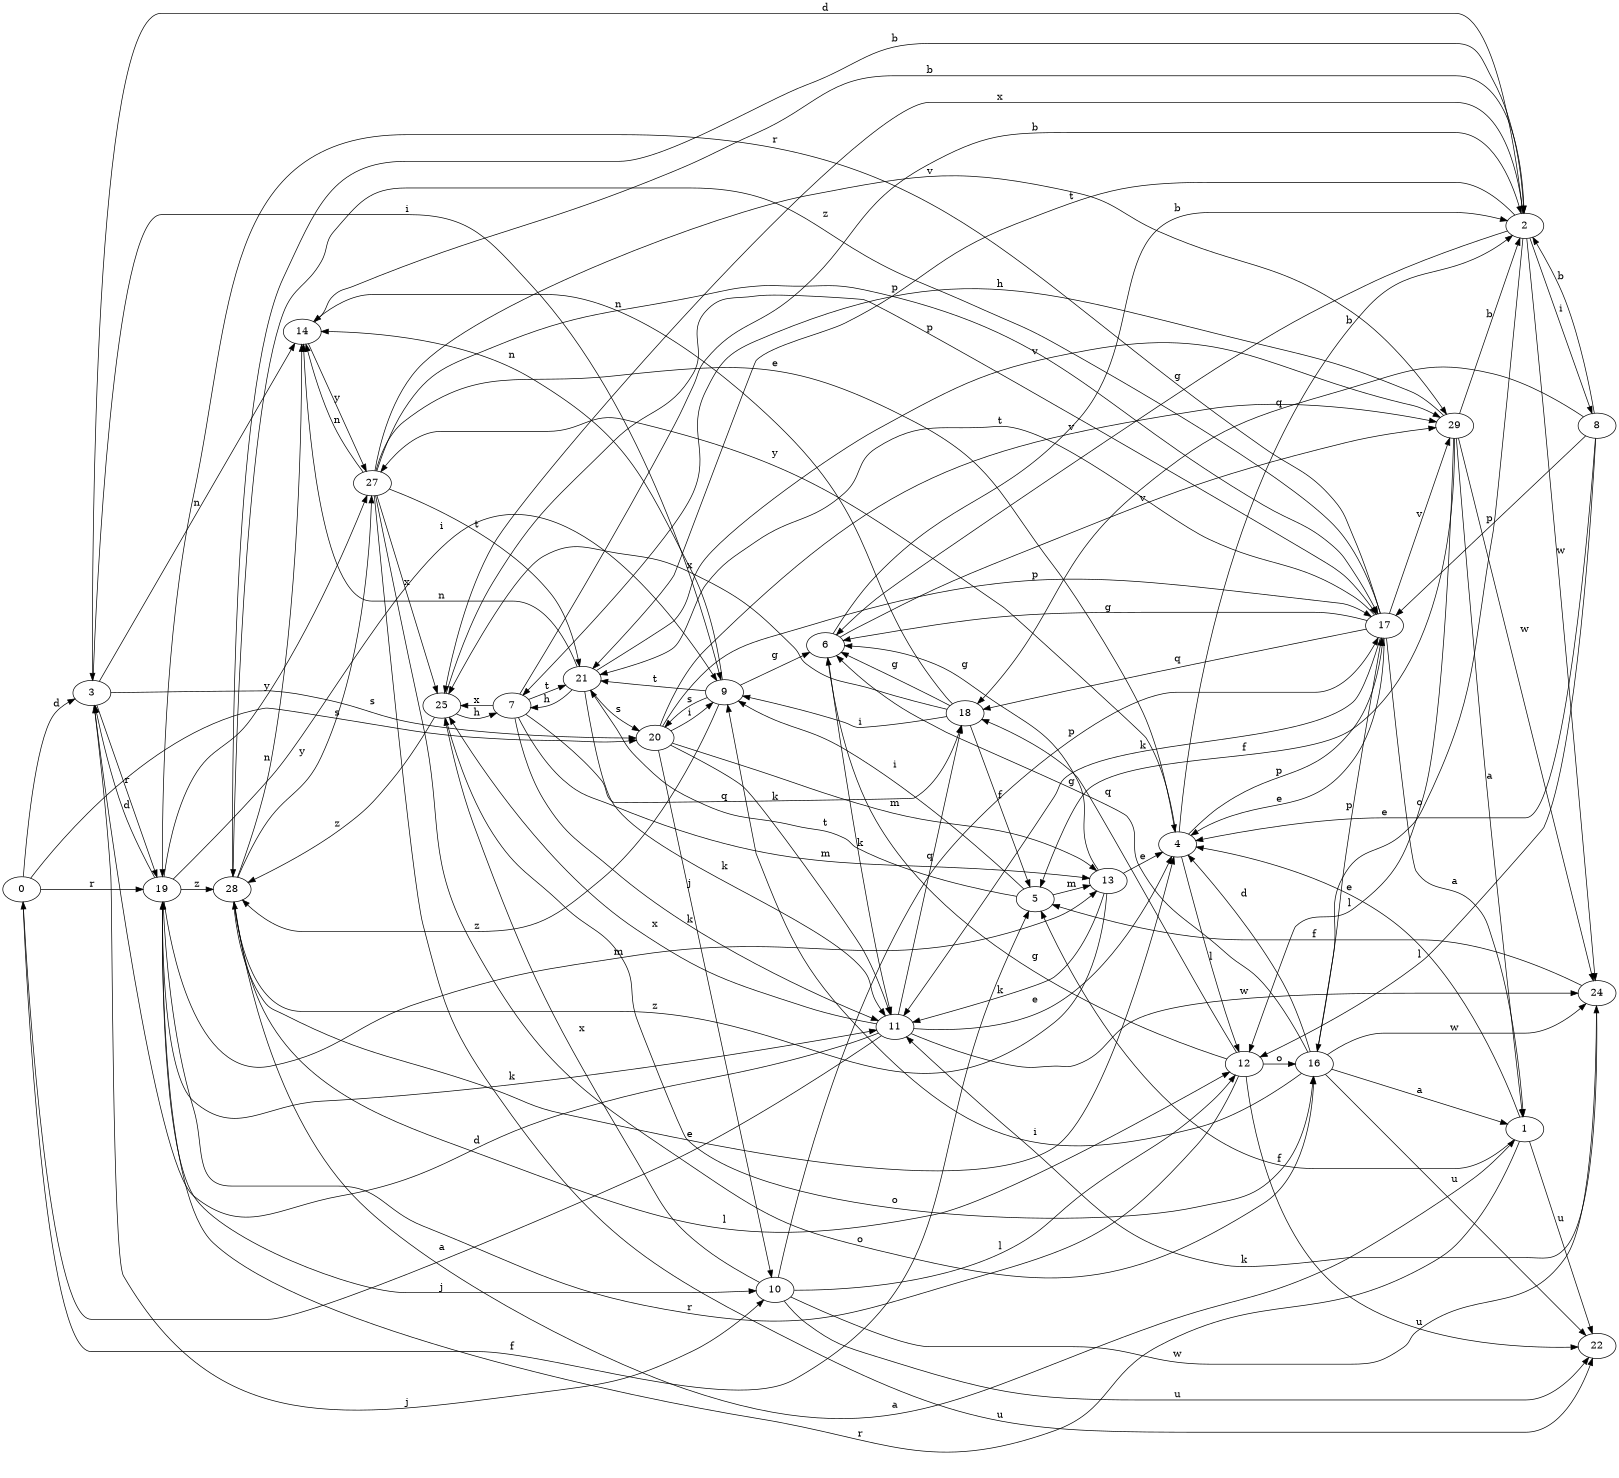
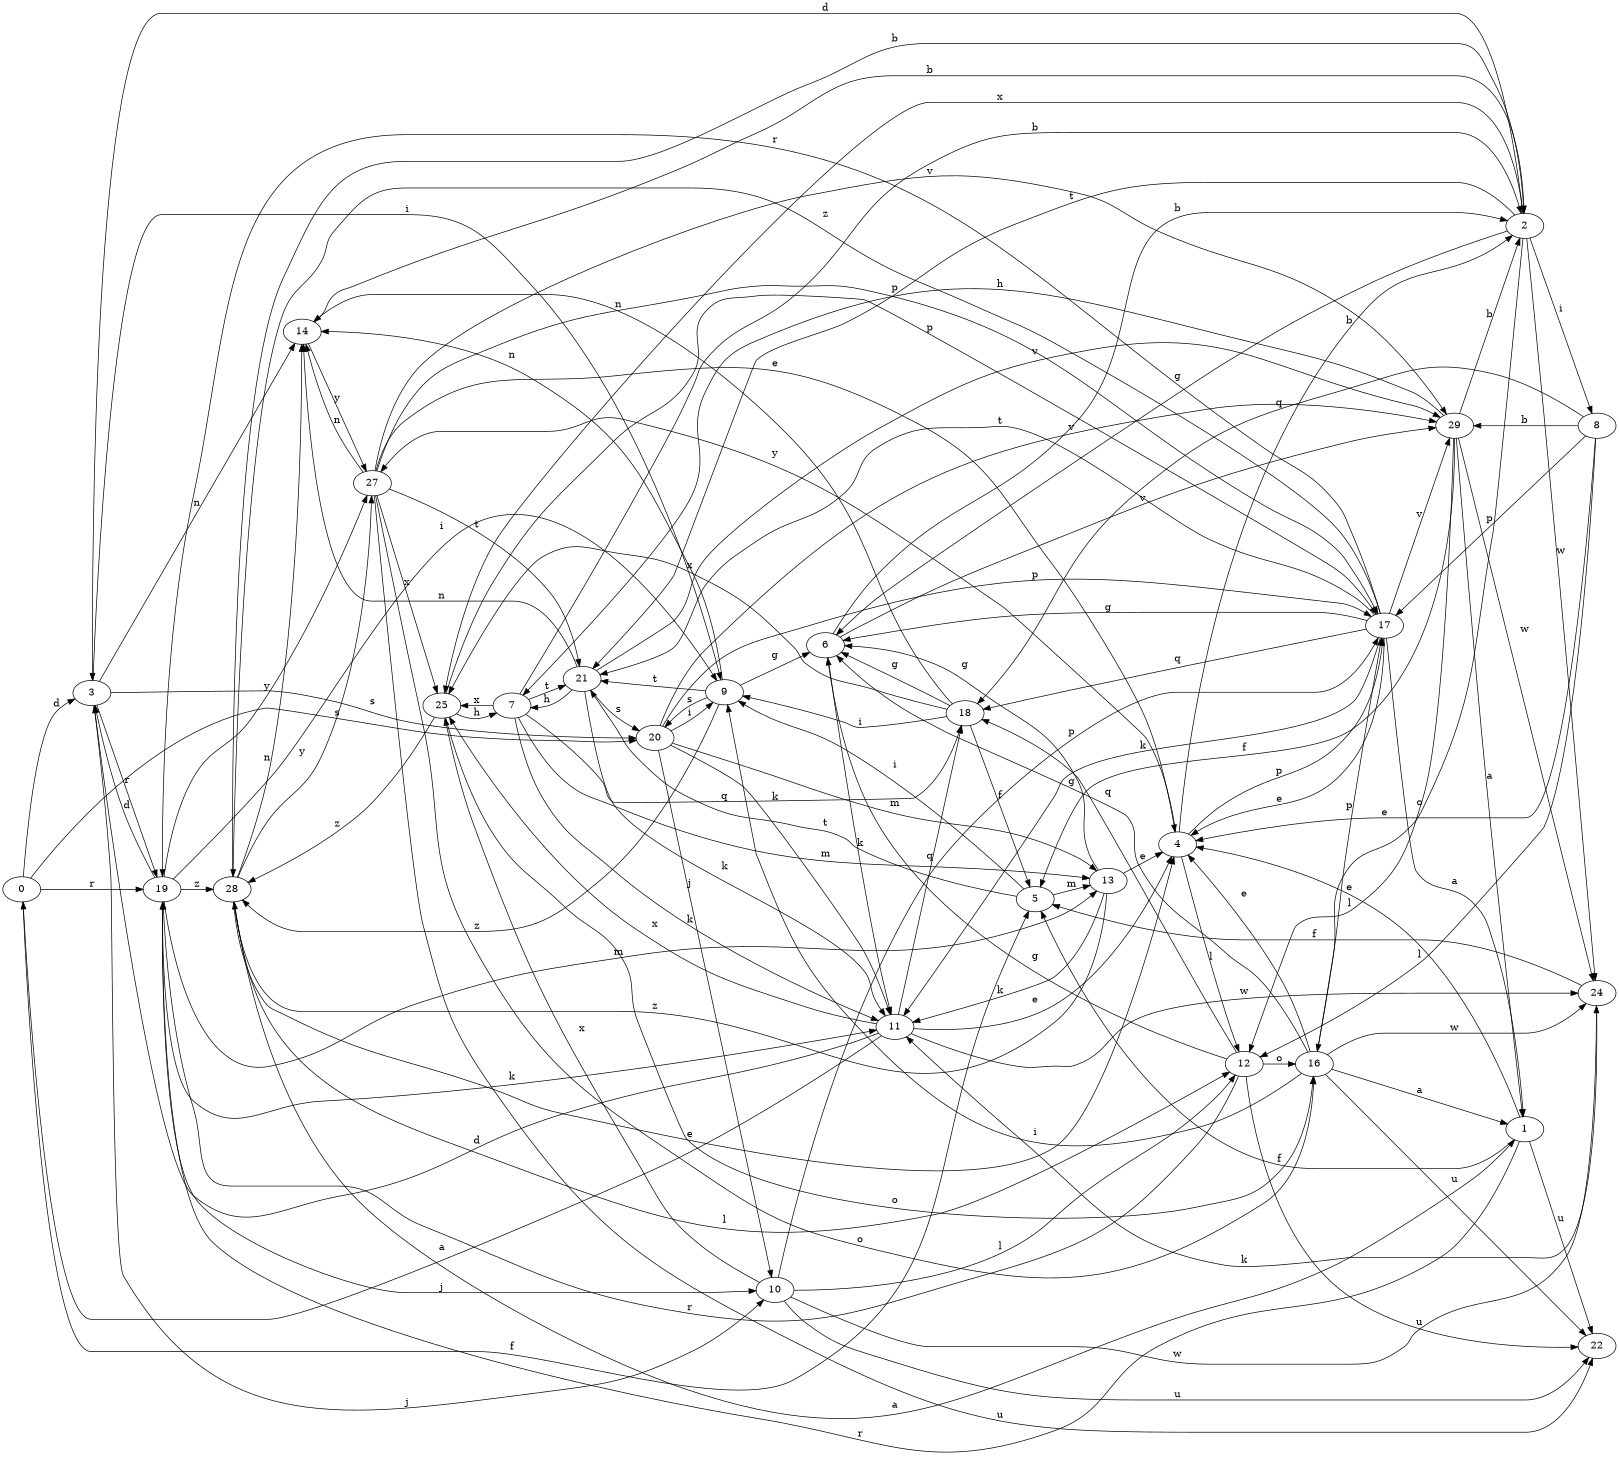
(1574, 325) -> (1529, 426)
(1244, 894) -> (1244, 894)
